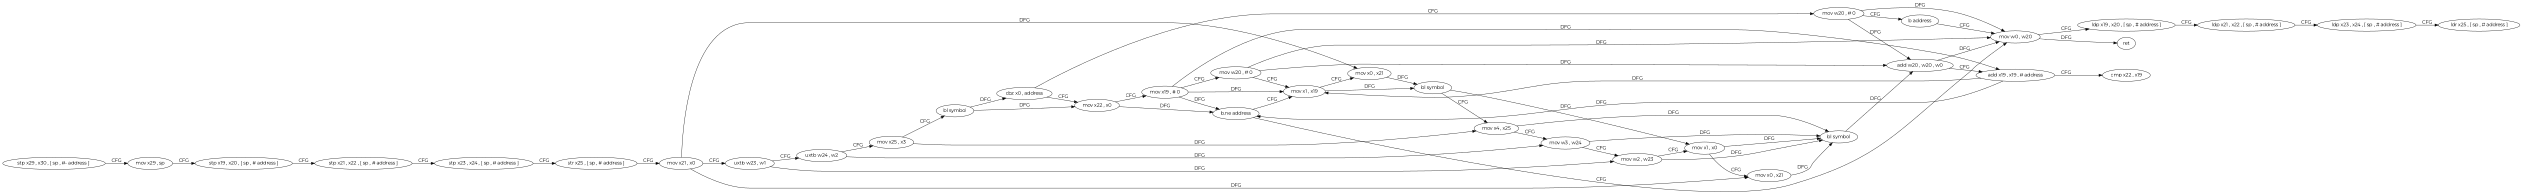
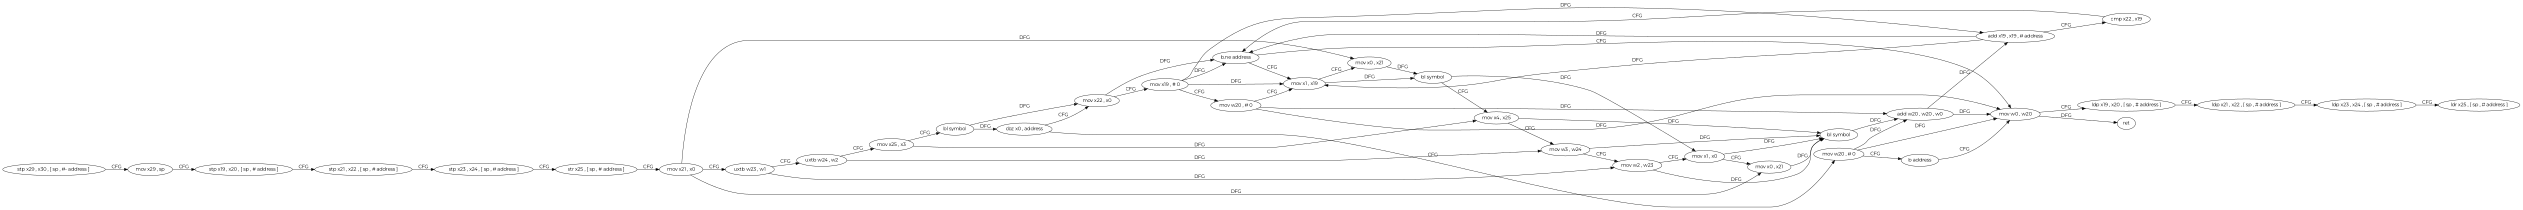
none -> (1671, 18)
(1965, 67) -> (1965, 73)
